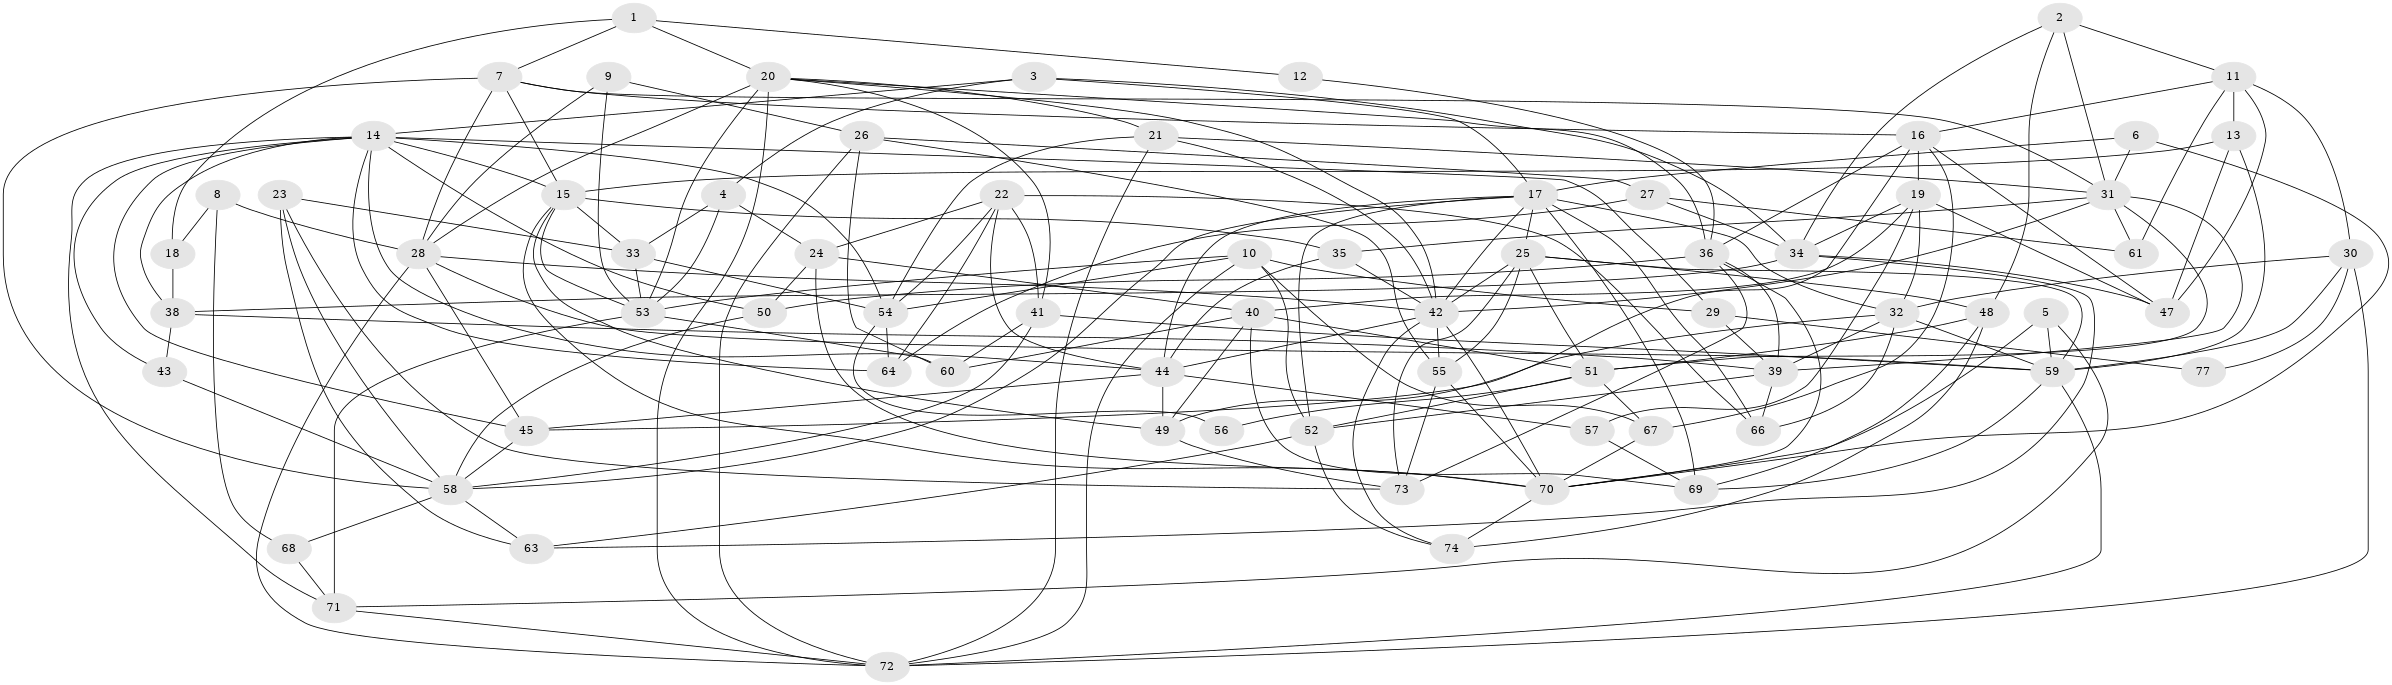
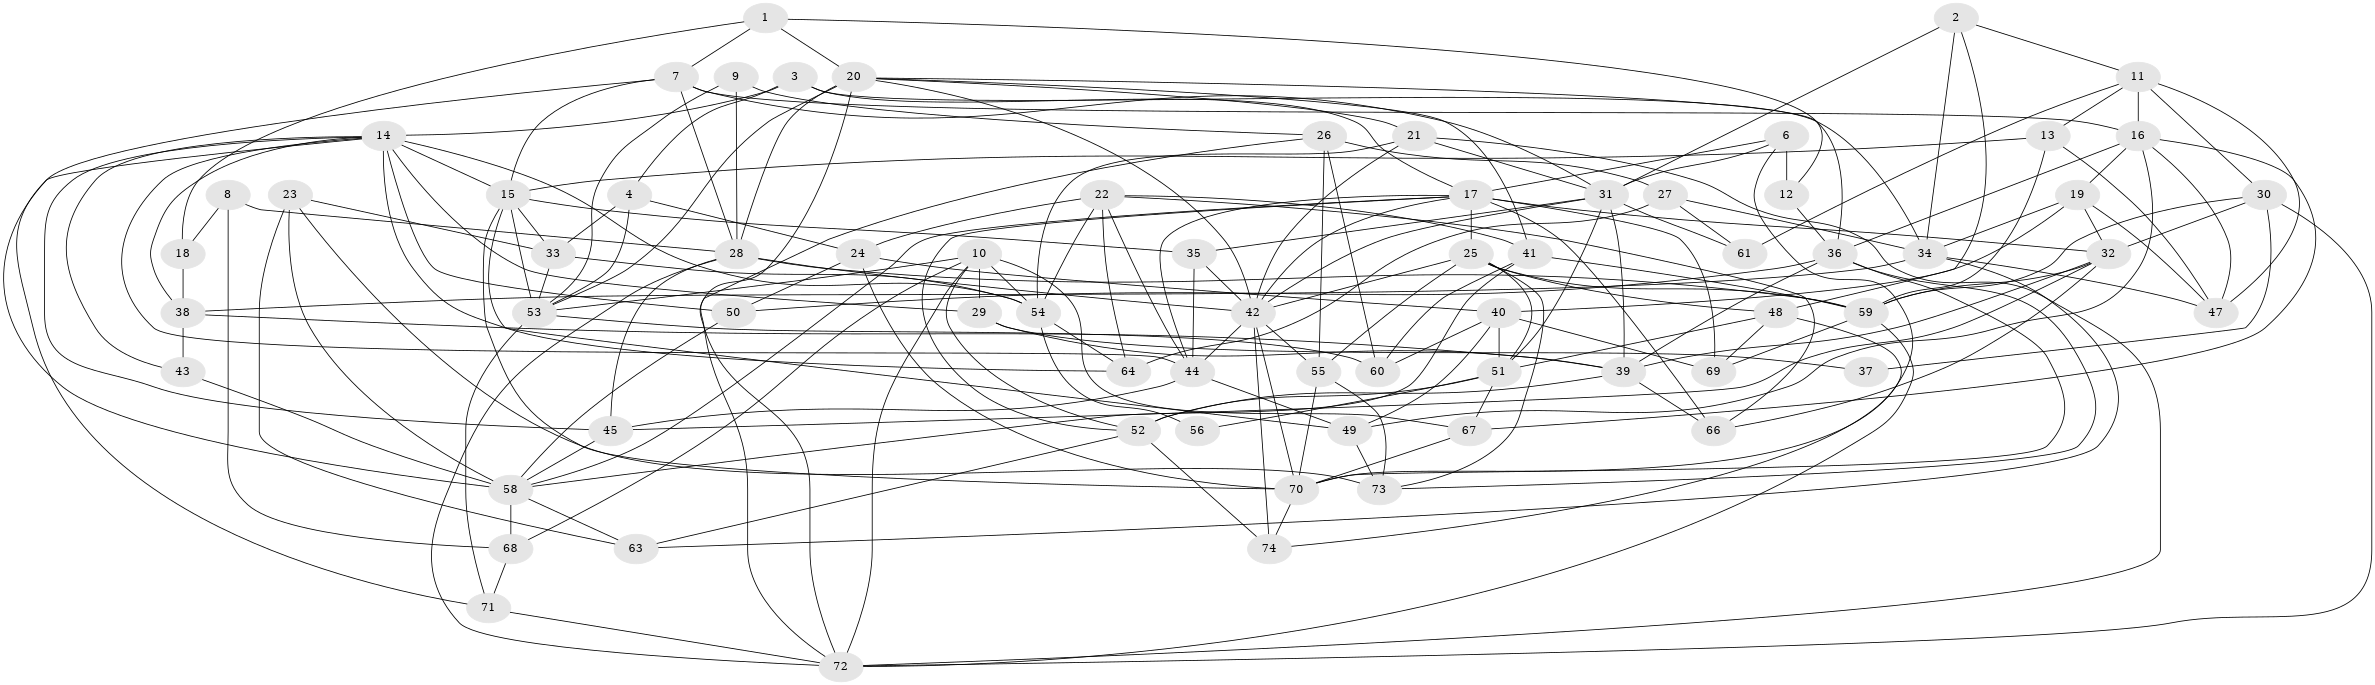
none -> (1787, 166)
(2046, 313) -> none
(2203, 372) -> (1866, 372)
none -> (770, 392)
(1592, 431) -> none
